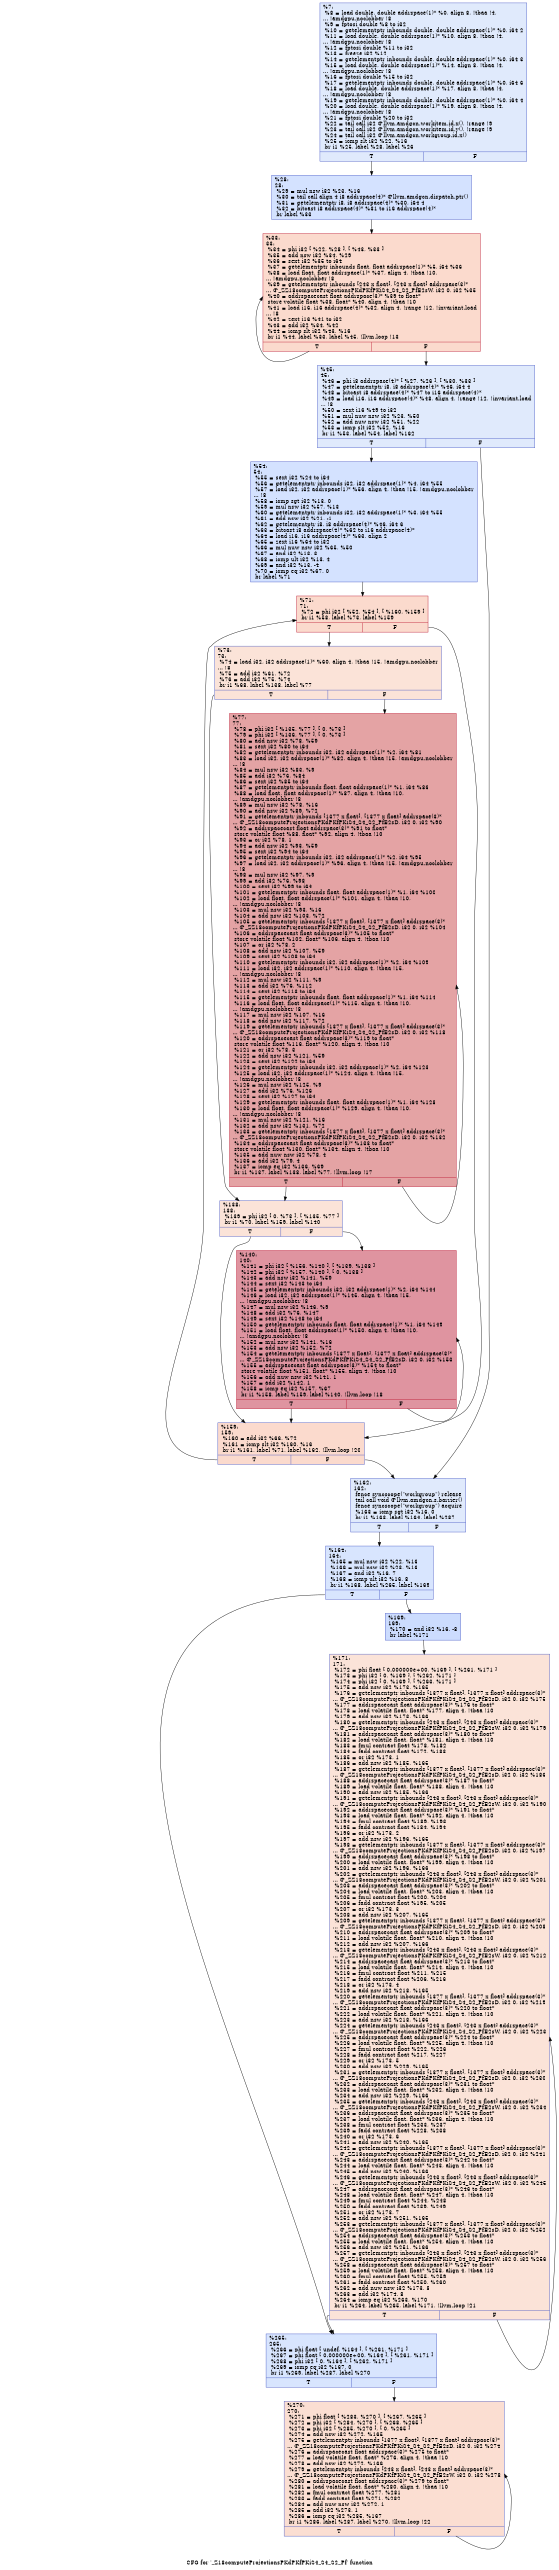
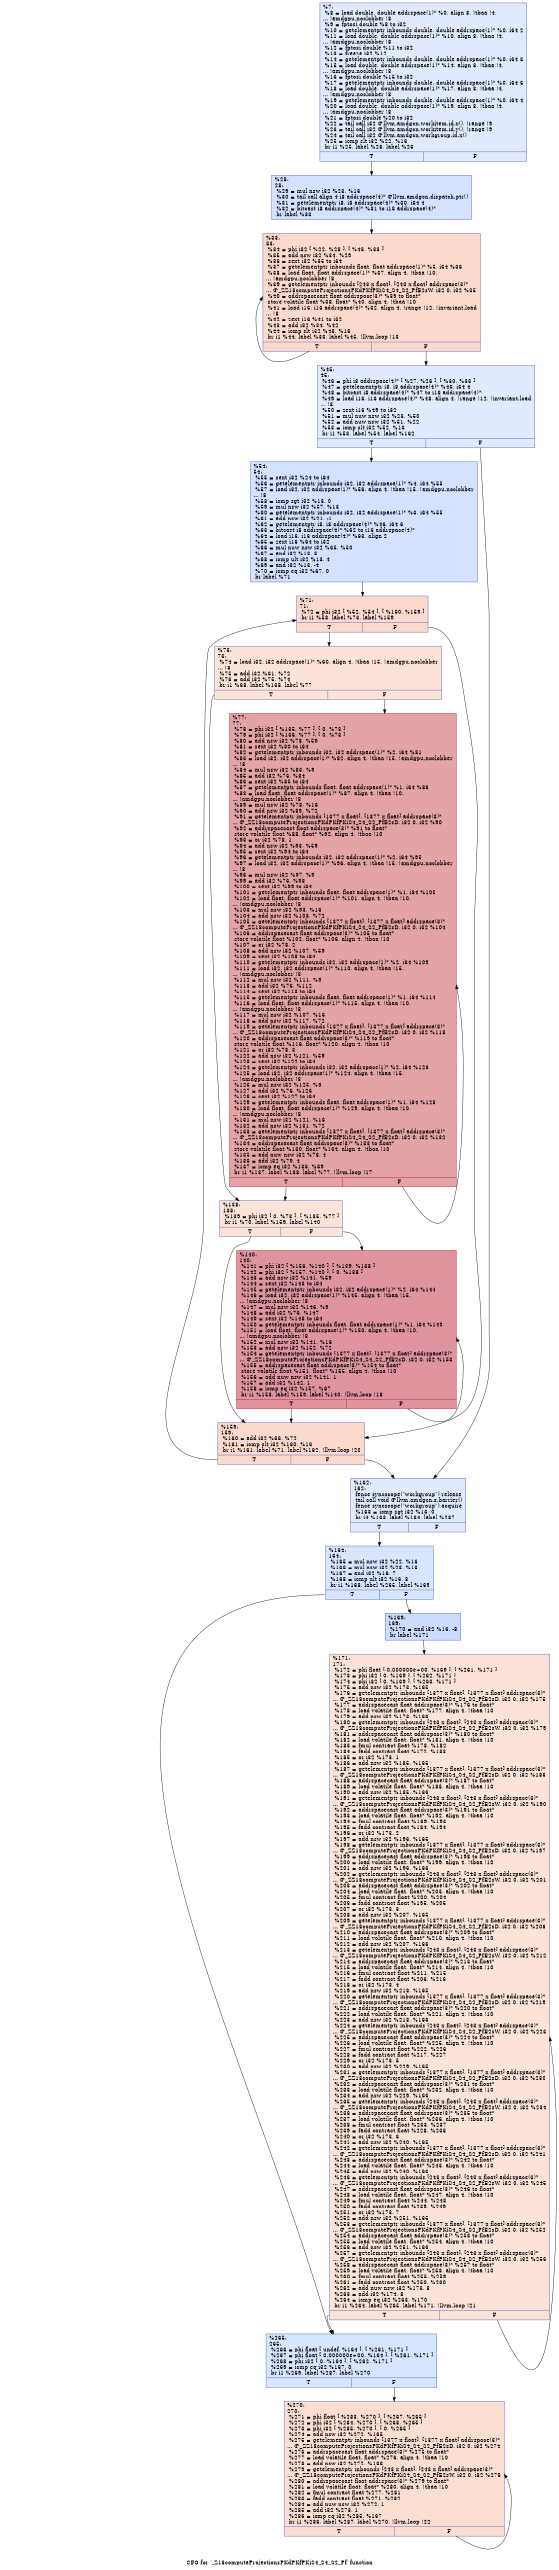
(372, 292) -> (372, 292)
(362, 614) -> (362, 614)
(405, 1518) -> (405, 1518)
